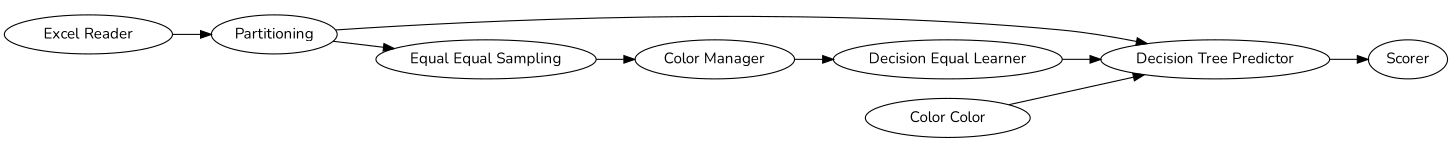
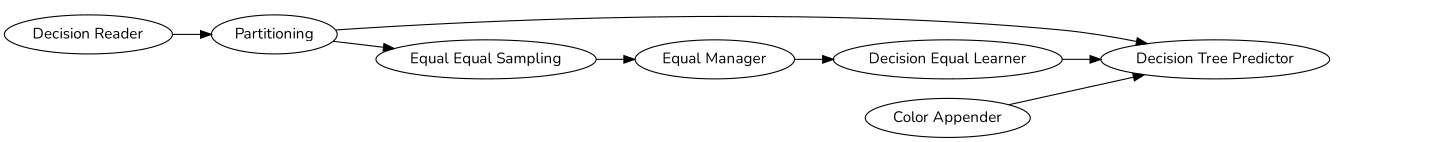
(88, 34) -> (88, 34)
(715, 59) -> (715, 59)
(1408, 59) -> none
(948, 118) -> (948, 118)
